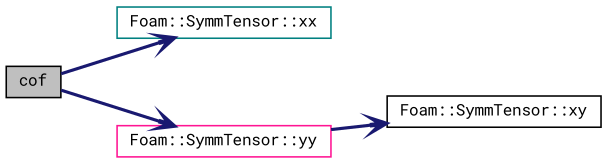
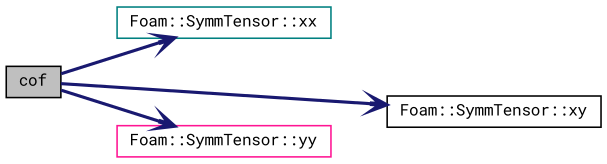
(351, 127) -> (216, 94)
